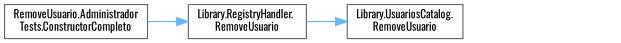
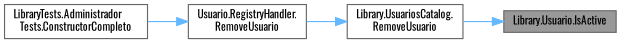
(76, 22) -> (76, 22)
(247, 22) -> (247, 22)
none -> (560, 22)
